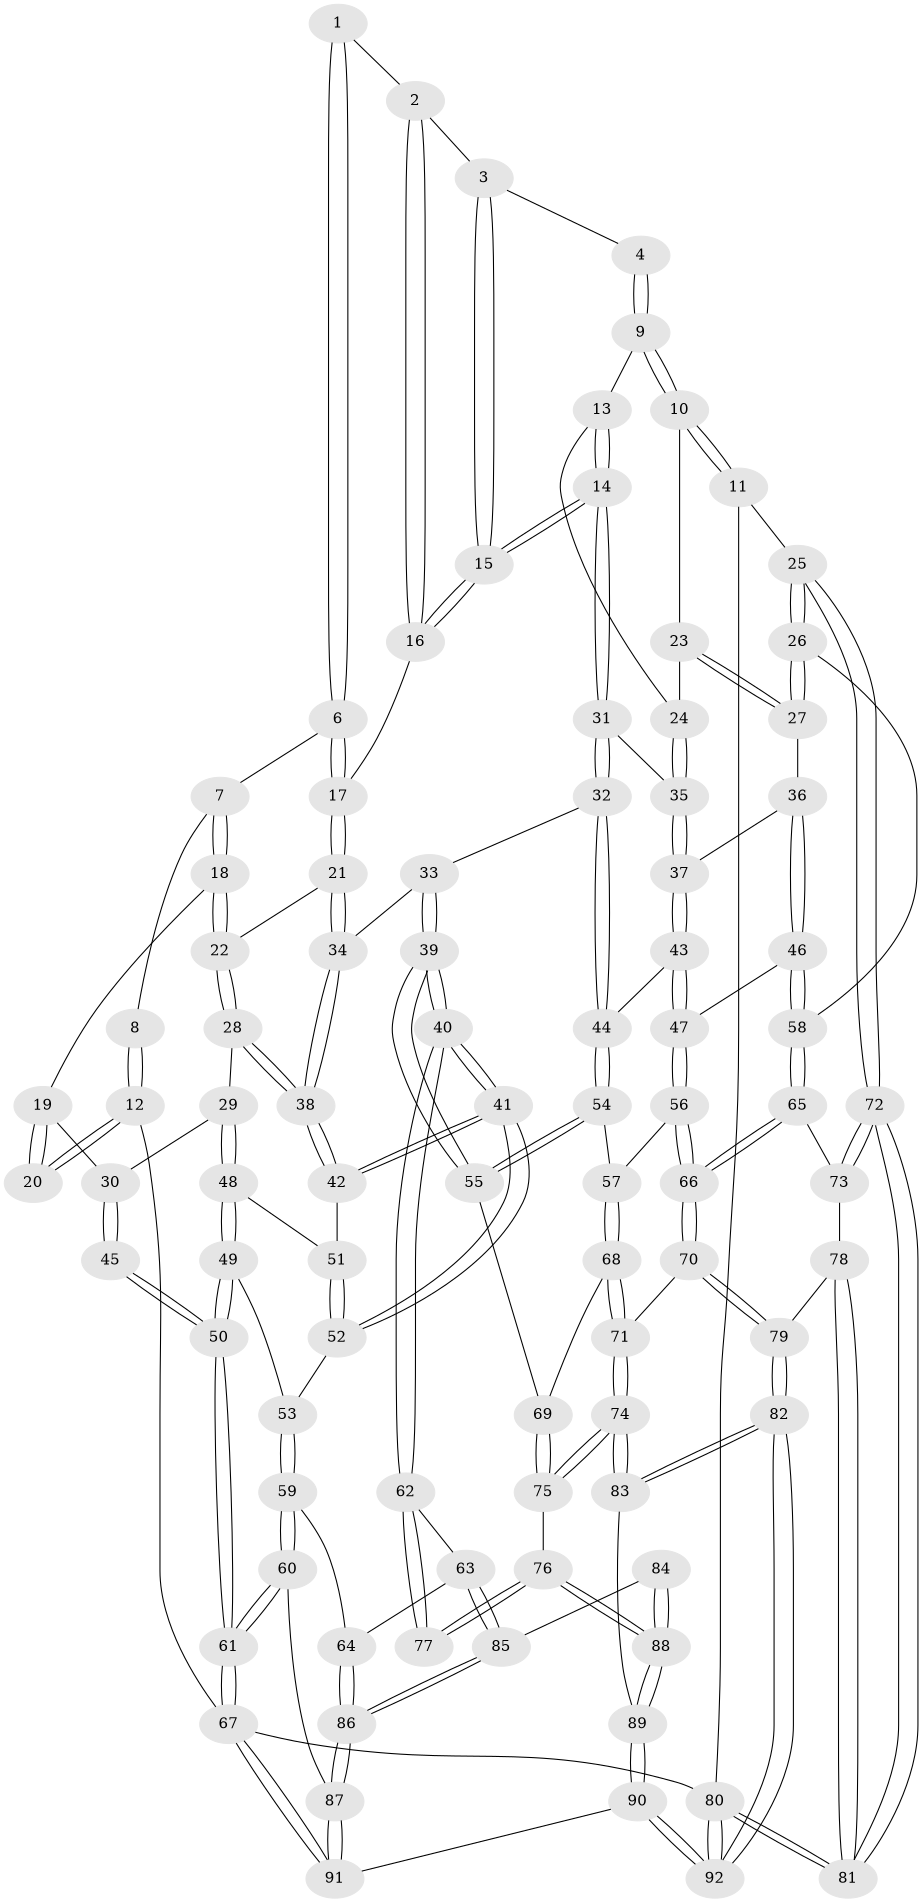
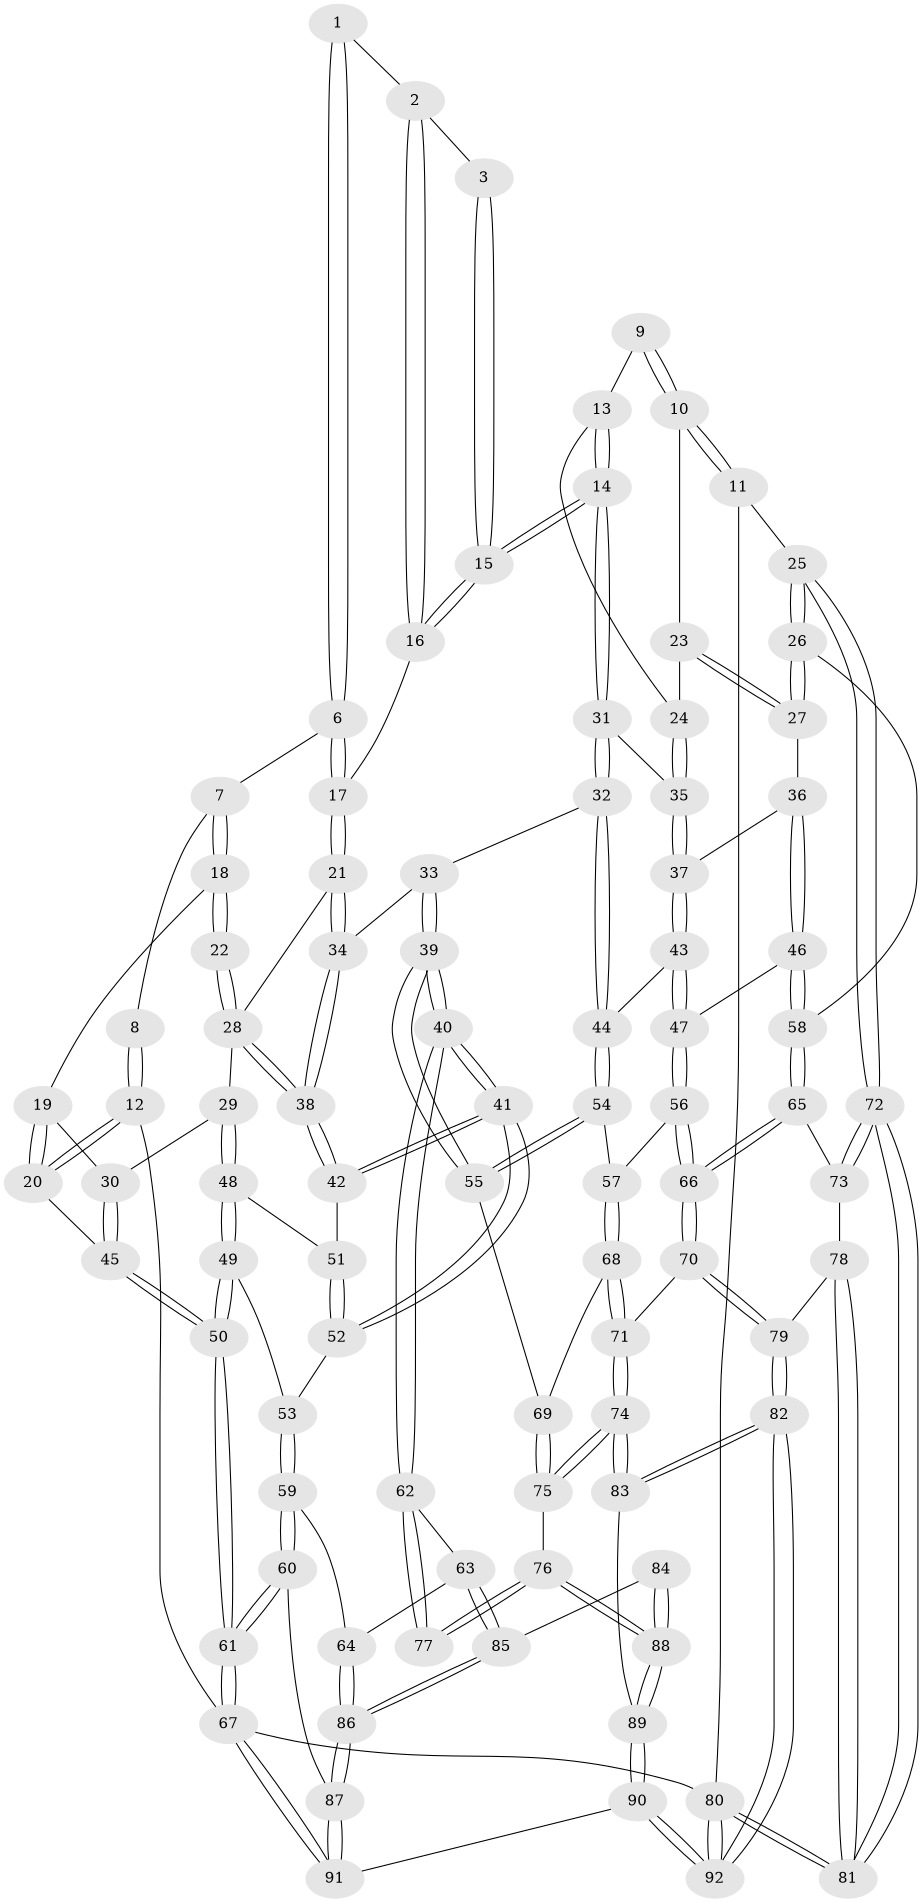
(641, 256) -> none
(279, 913) -> (286, 951)
none -> (72, 1222)
